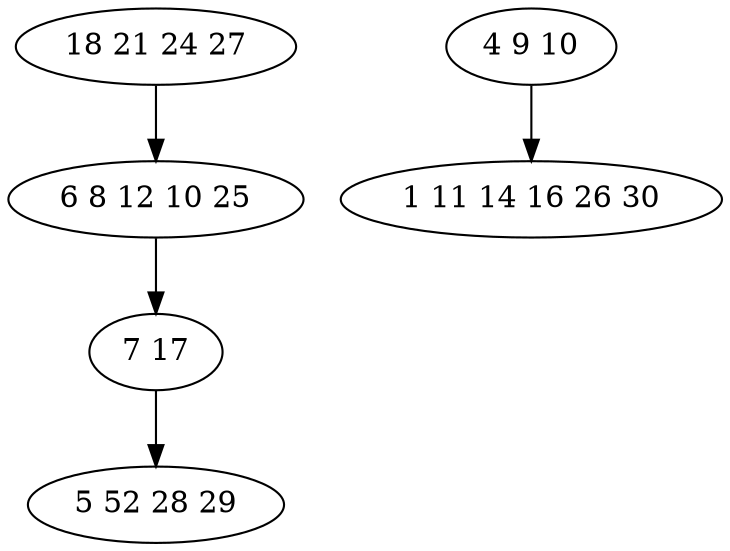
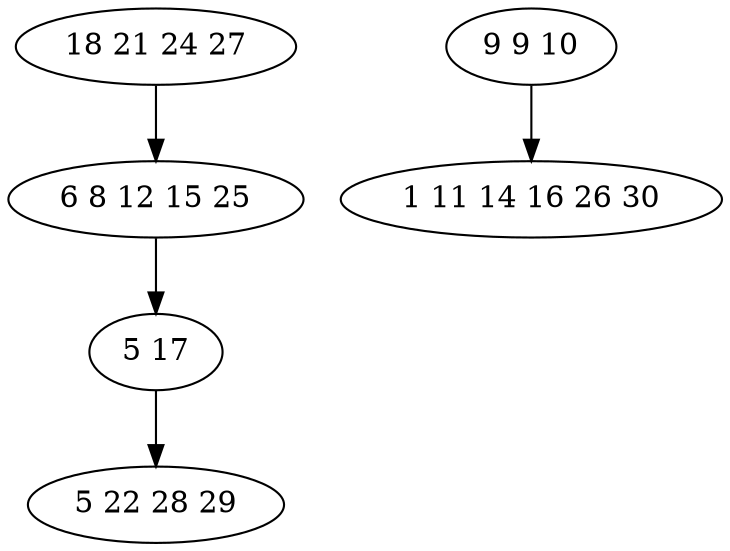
(531, 47) -> (531, 47)
(156, 199) -> (156, 199)
(156, 352) -> (156, 352)
(156, 505) -> (156, 505)
